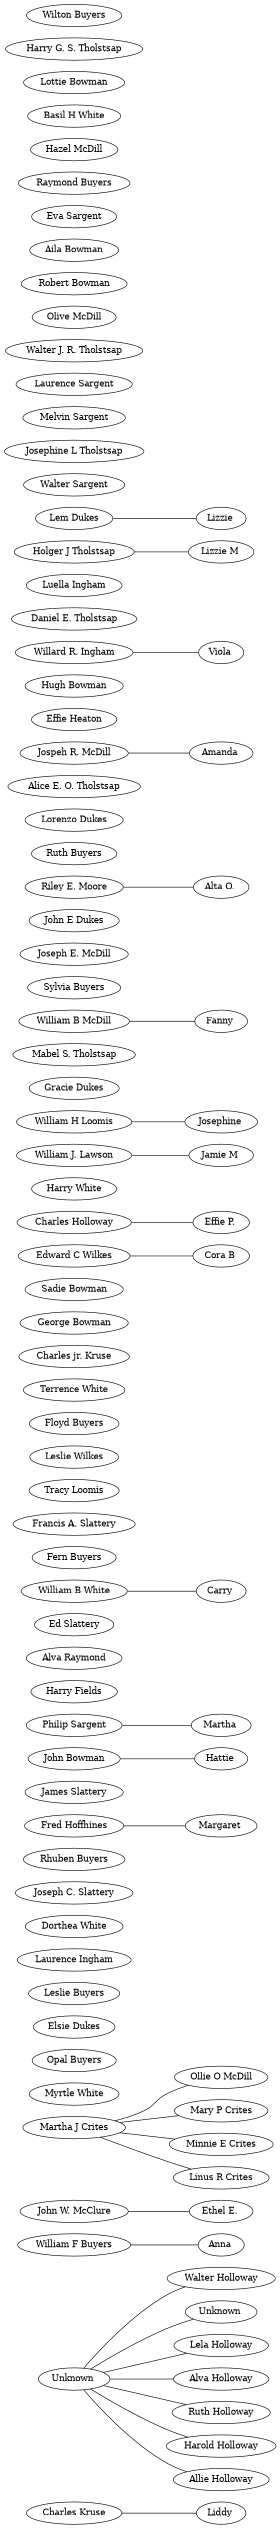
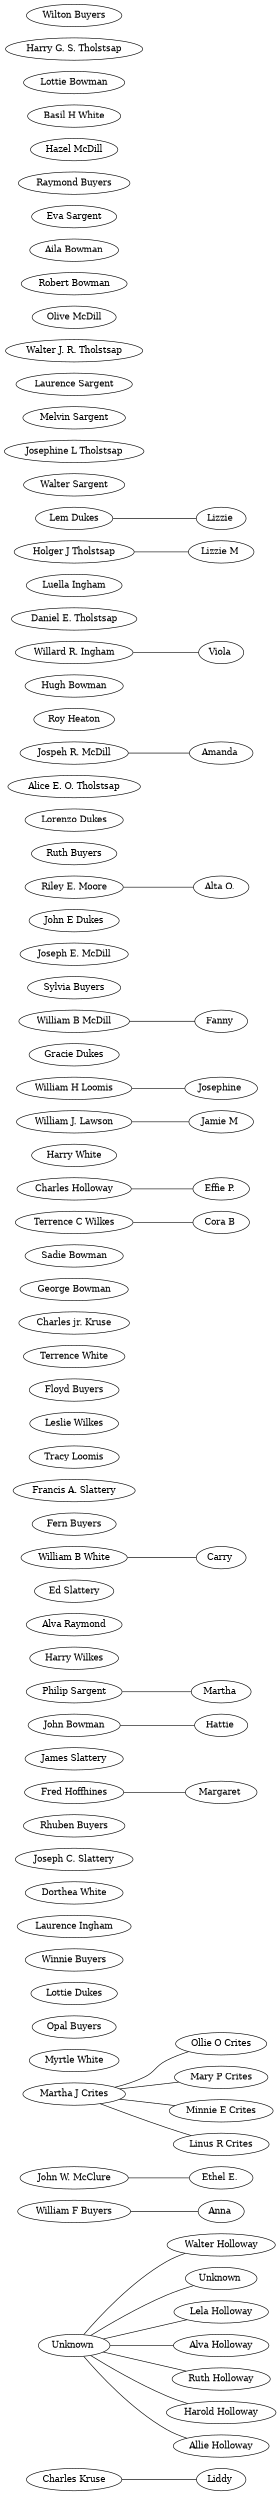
(74, 720) -> (74, 720)
(74, 1055) -> none
(74, 1256) -> (74, 1222)
(74, 1692) -> (74, 1658)
(74, 1993) -> (74, 1960)
(74, 2027) -> (74, 1993)
(221, 2077) -> (221, 2044)
